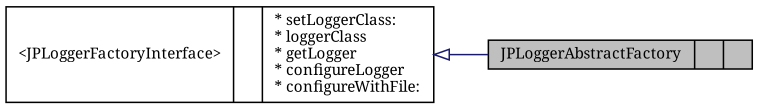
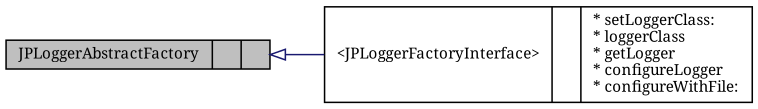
(469, 55) -> (305, 55)
